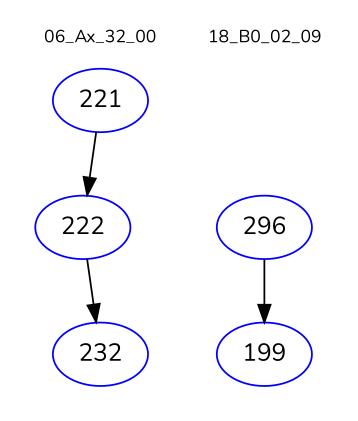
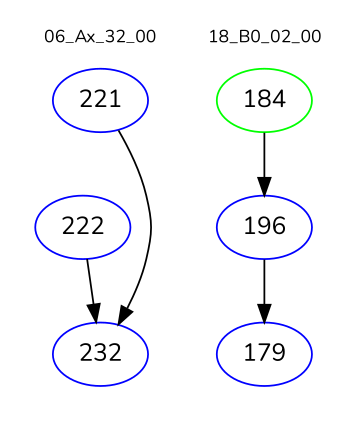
(265, 38) -> (265, 38)
none -> (264, 100)
(93, 155) -> (150, 218)
(264, 227) -> (264, 227)
(264, 354) -> (264, 354)
